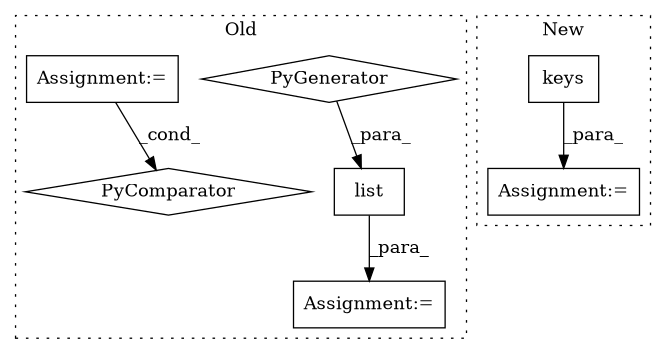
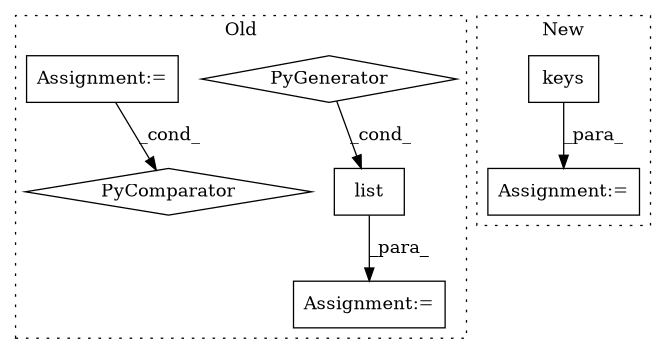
(381, 135) -> (381, 135)
